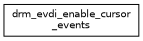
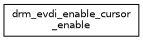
(71, 20) -> (71, 20)
